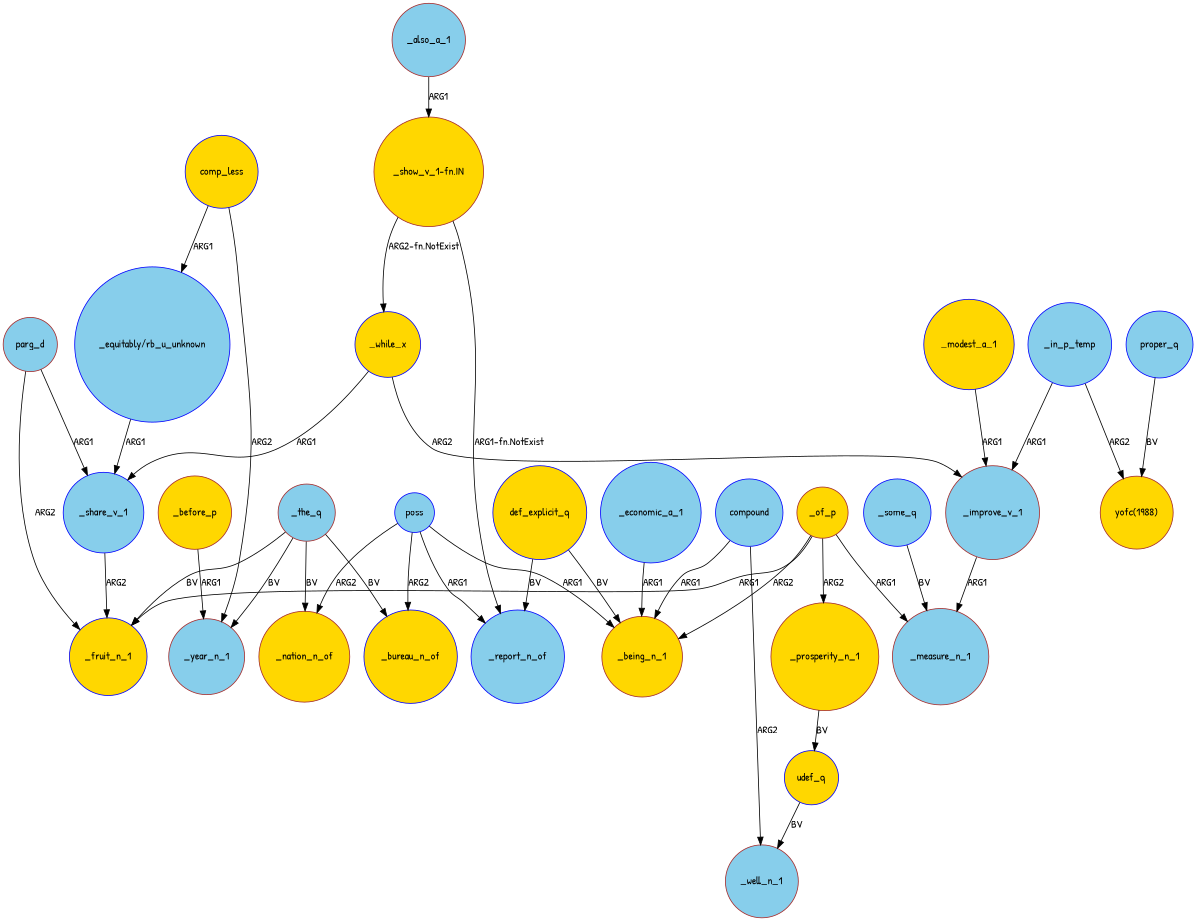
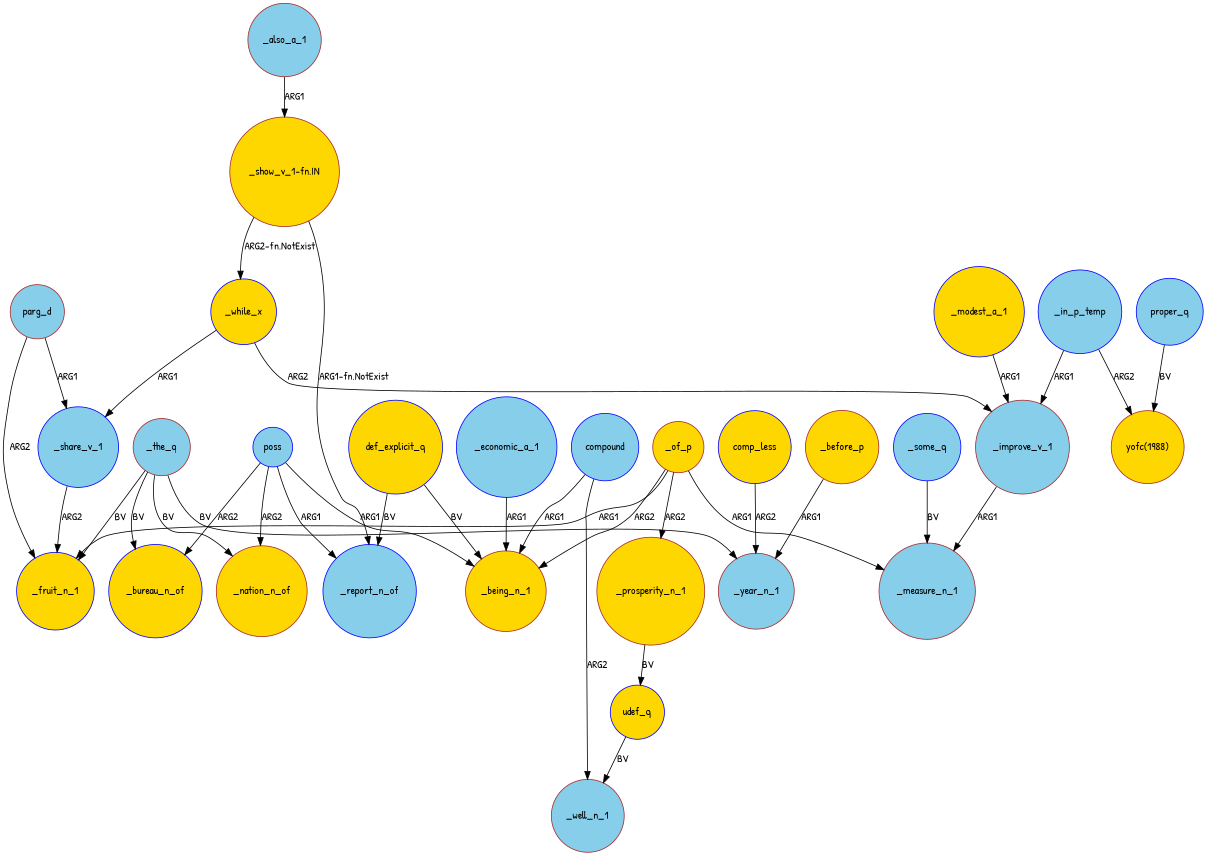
(152, 344) -> none
